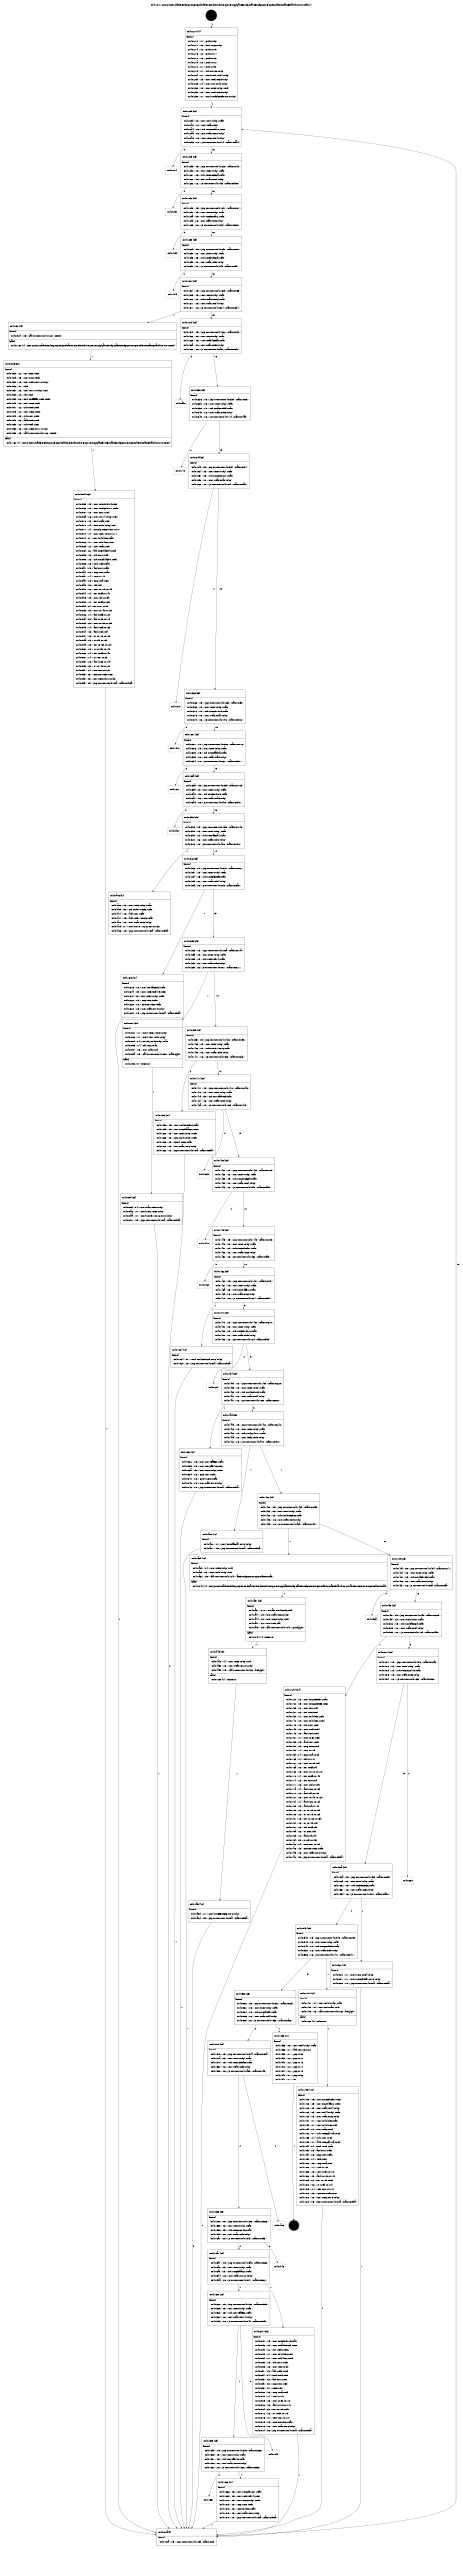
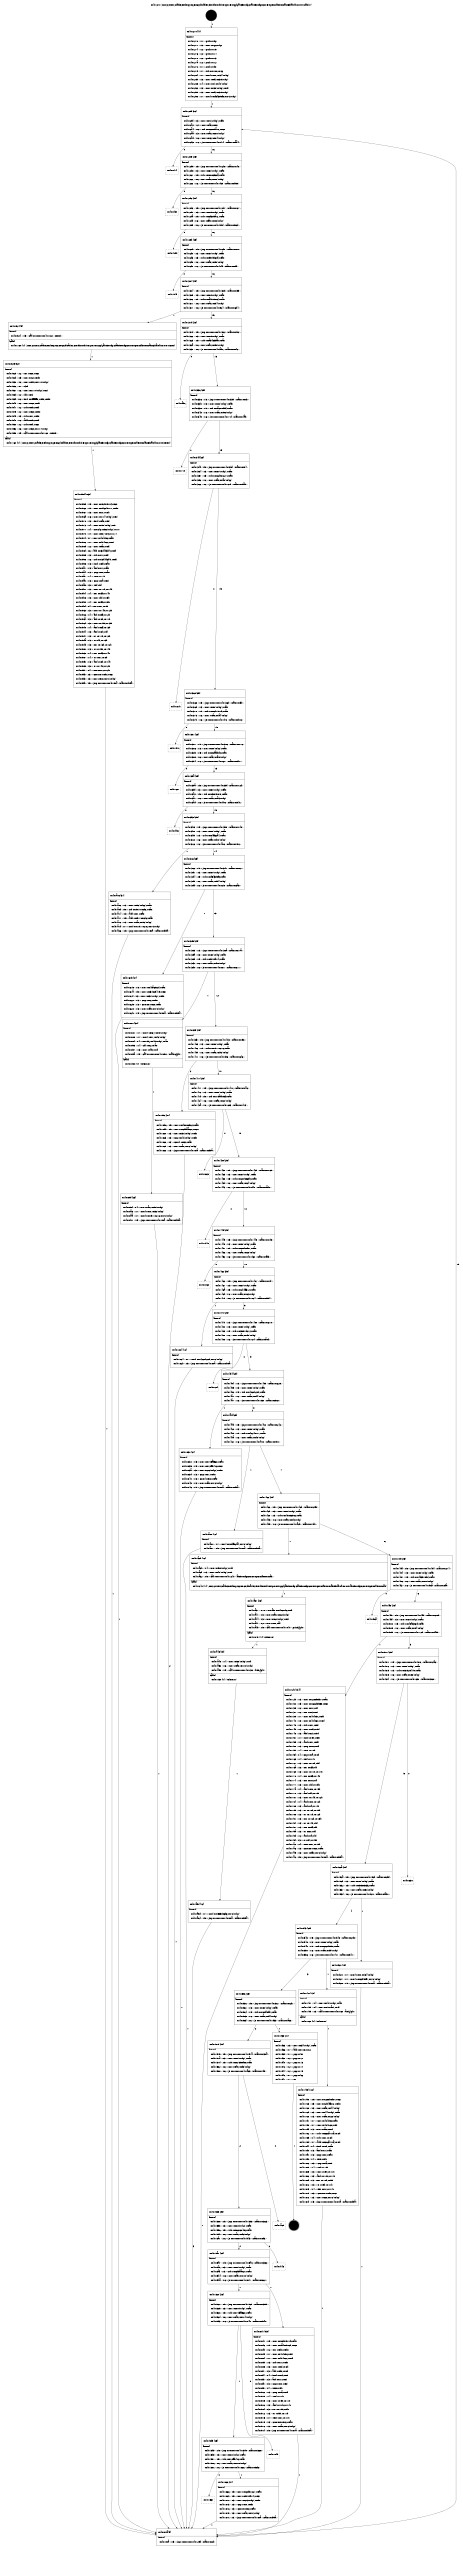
none -> (112, 1748)
